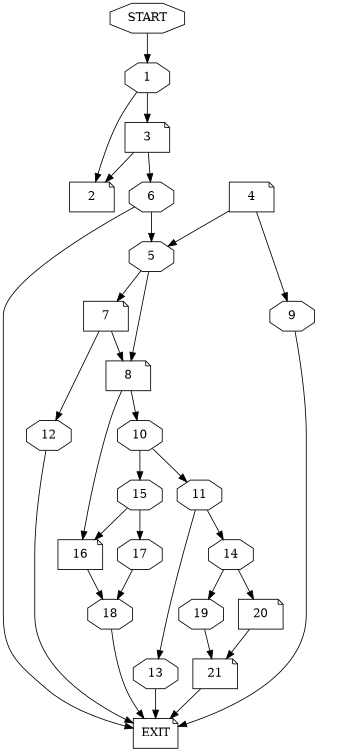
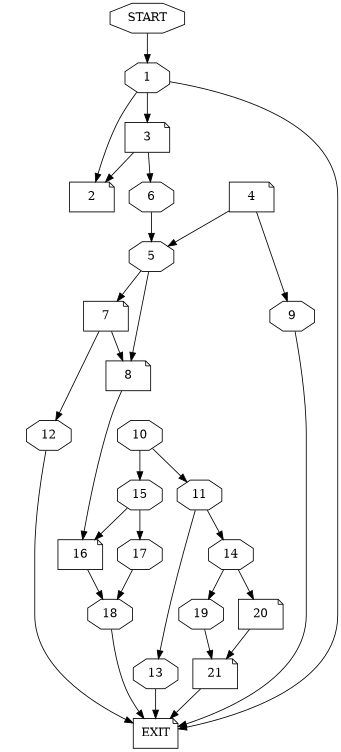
(133, 402) -> none
(3, 467) -> (338, 397)
